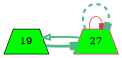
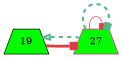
(65, 37) -> (65, 37)
(58, 46) -> (58, 46)
